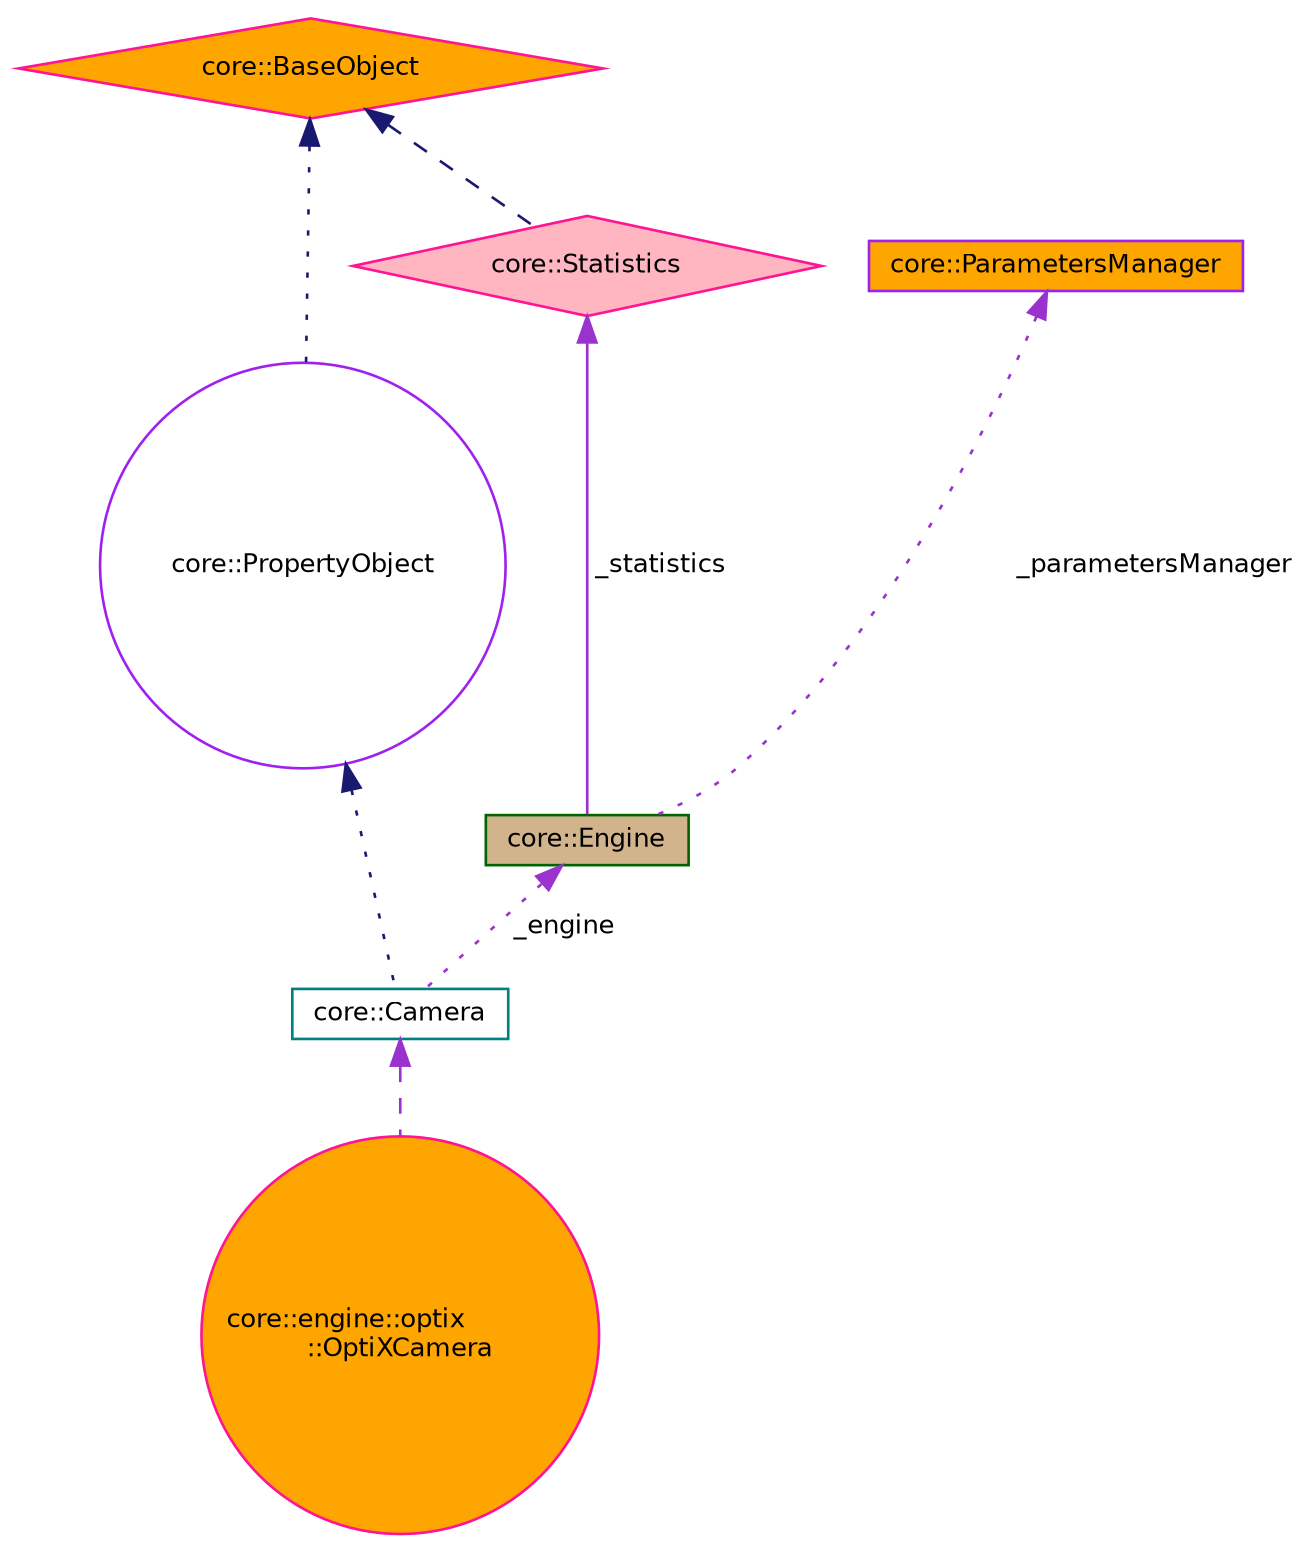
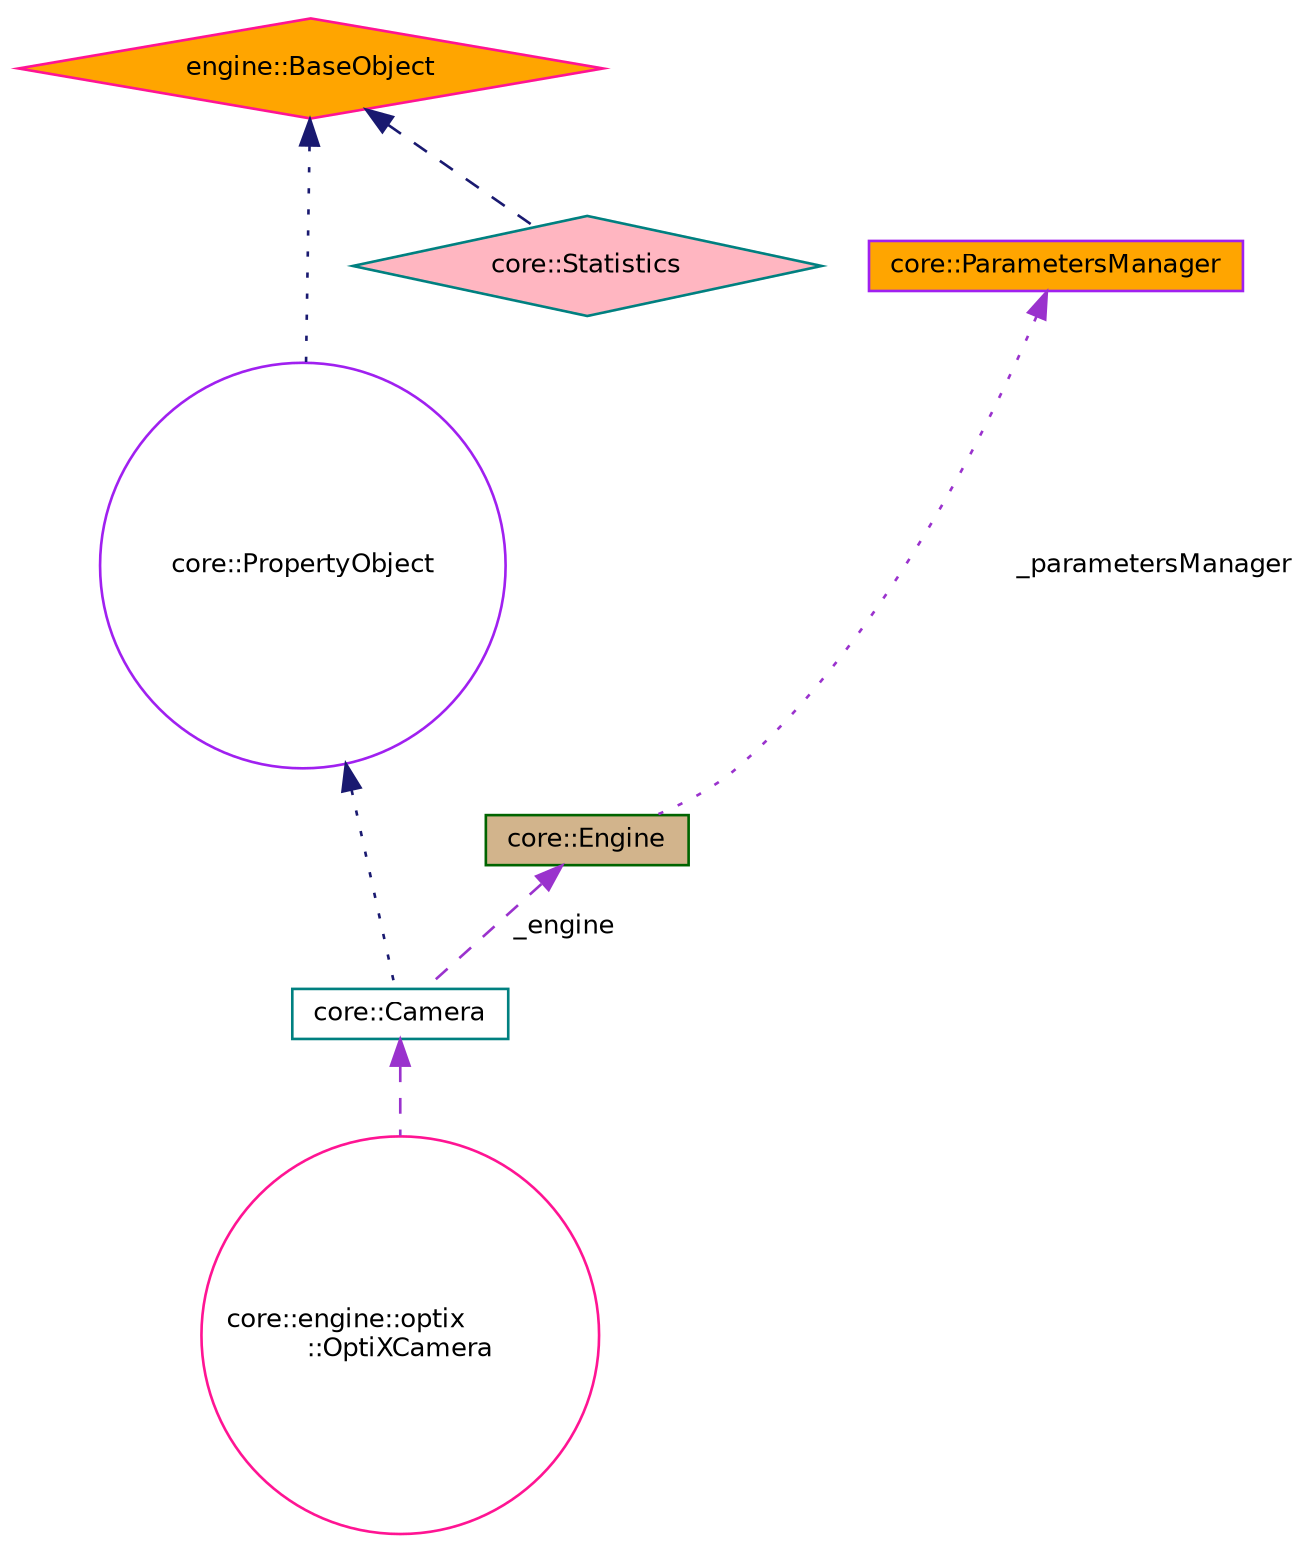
(311, 68) -> (311, 68)
(587, 266) -> (587, 266)
(587, 579) -> none
(484, 936) -> (484, 936)
(400, 1335) -> (400, 1335)
